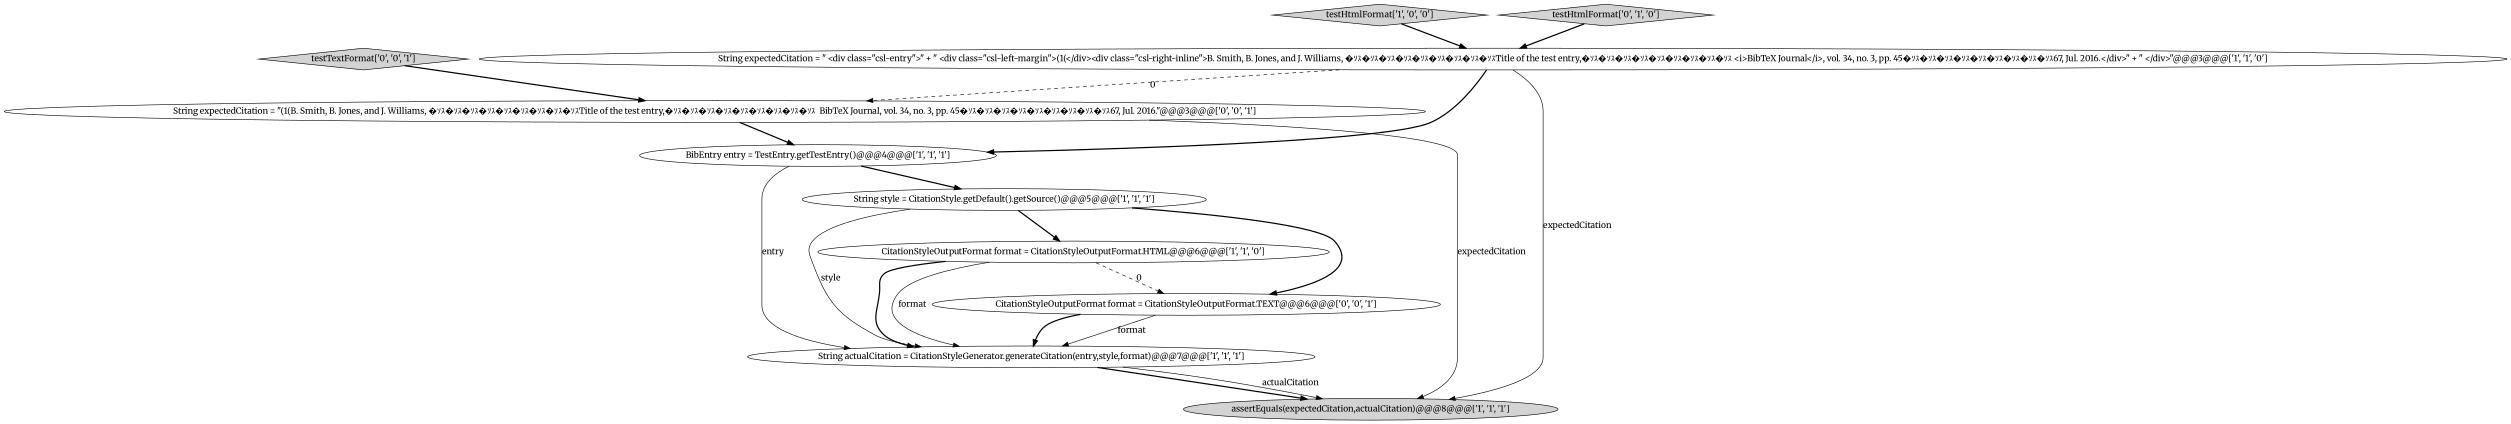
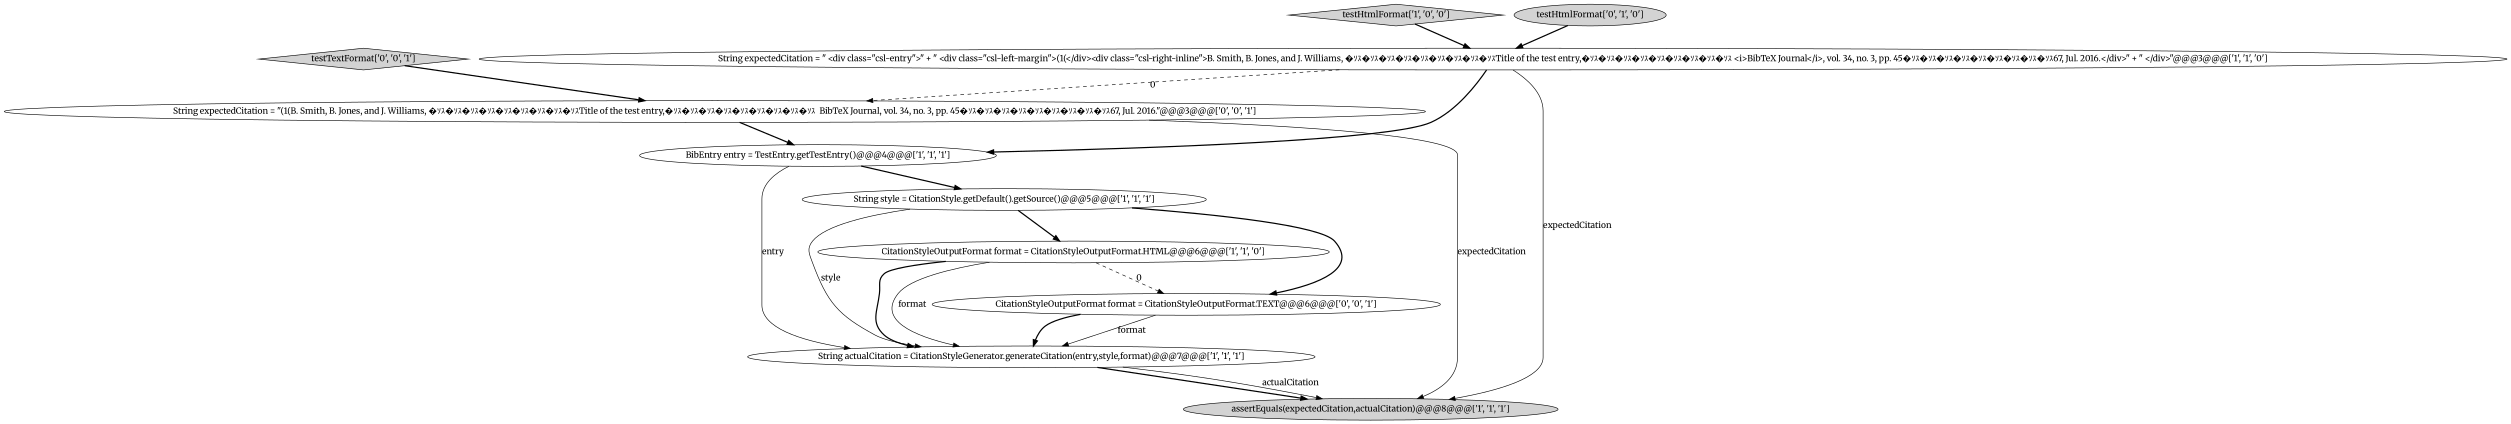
(1606, 15) -> (1590, 15)
